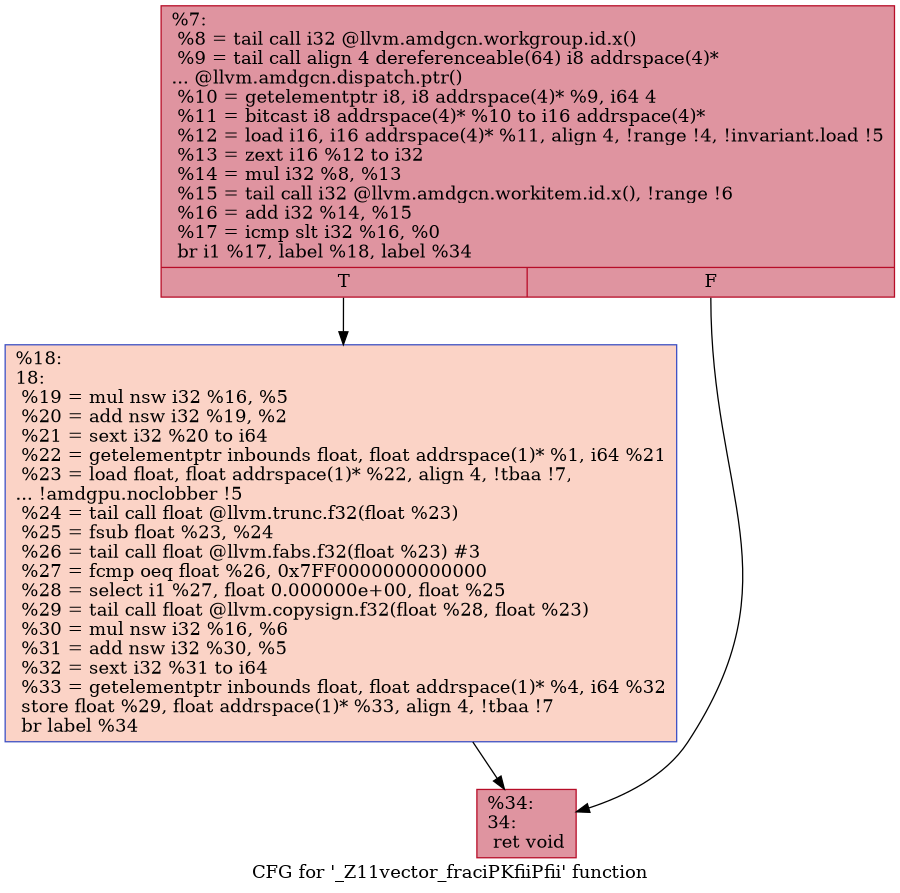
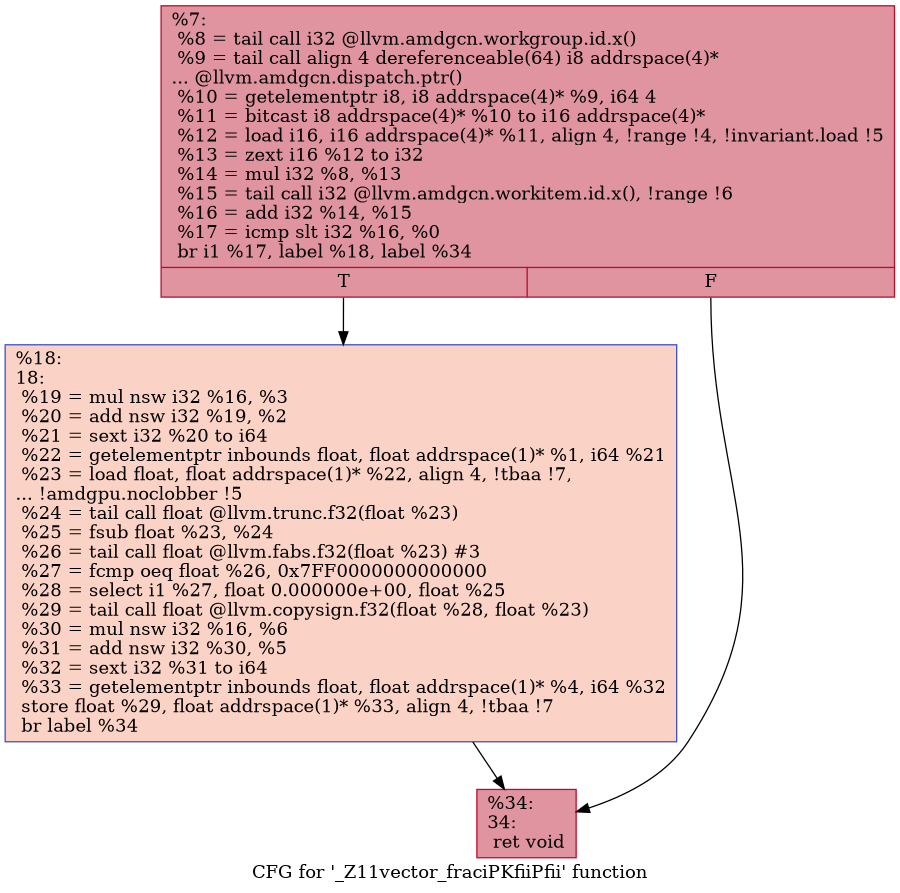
(152, 398) -> (152, 398)
